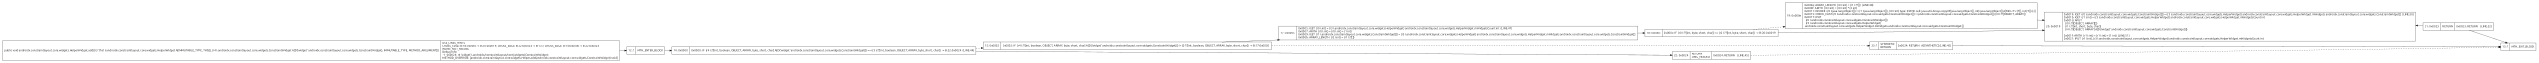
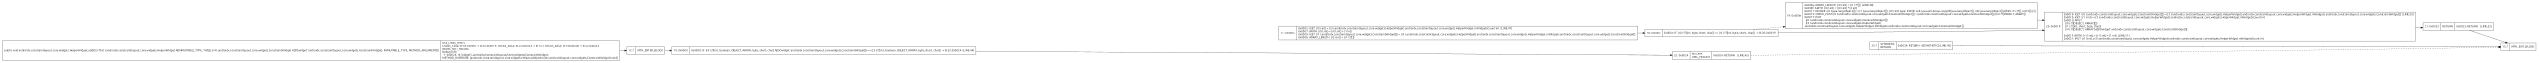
(2420, 26) -> (2418, 28)
(1127, 46) -> none
